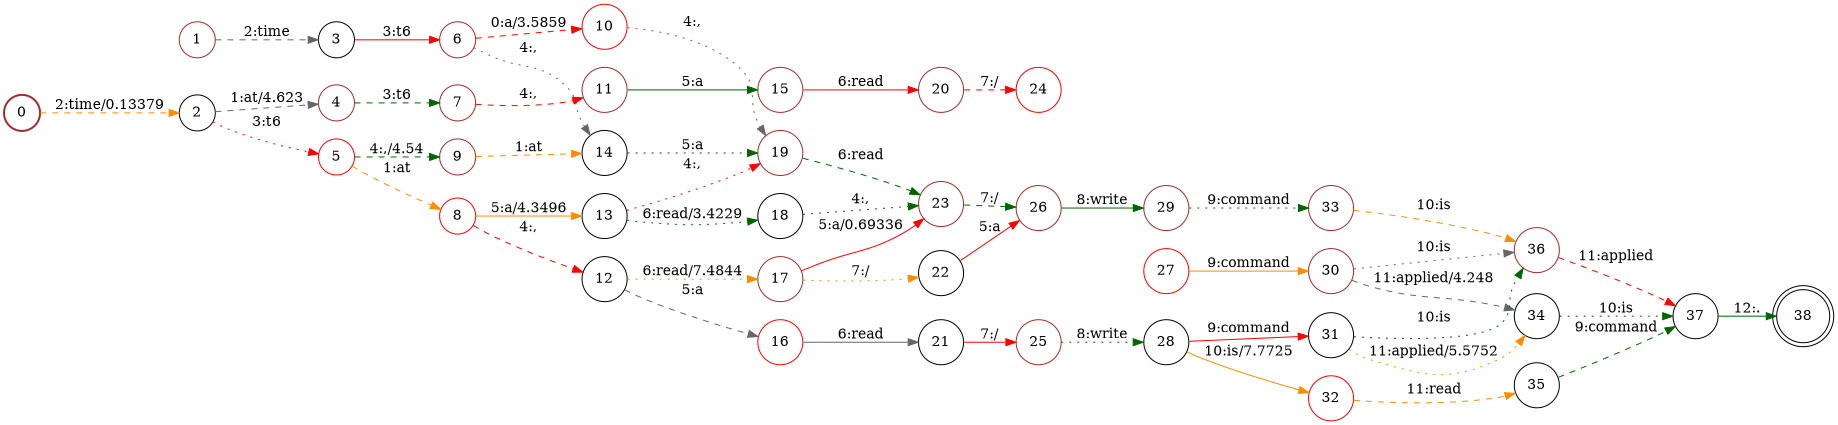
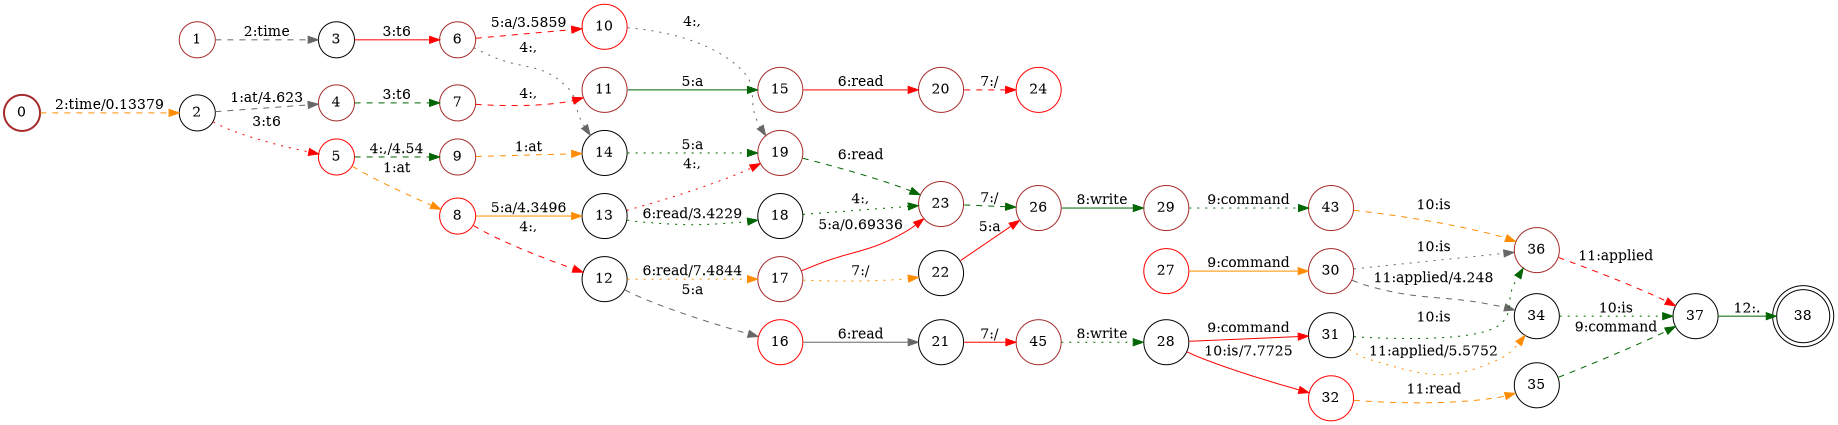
(529, 23) -> (529, 23)
(1331, 208) -> (1331, 208)
(1039, 342) -> (1039, 342)
(1242, 373) -> (1242, 373)
